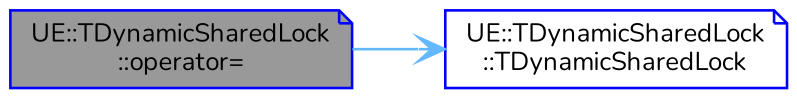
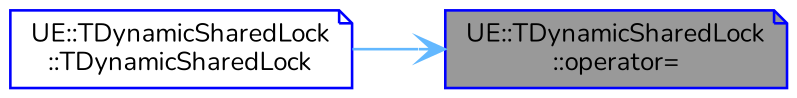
(385, 49) -> (385, 49)
